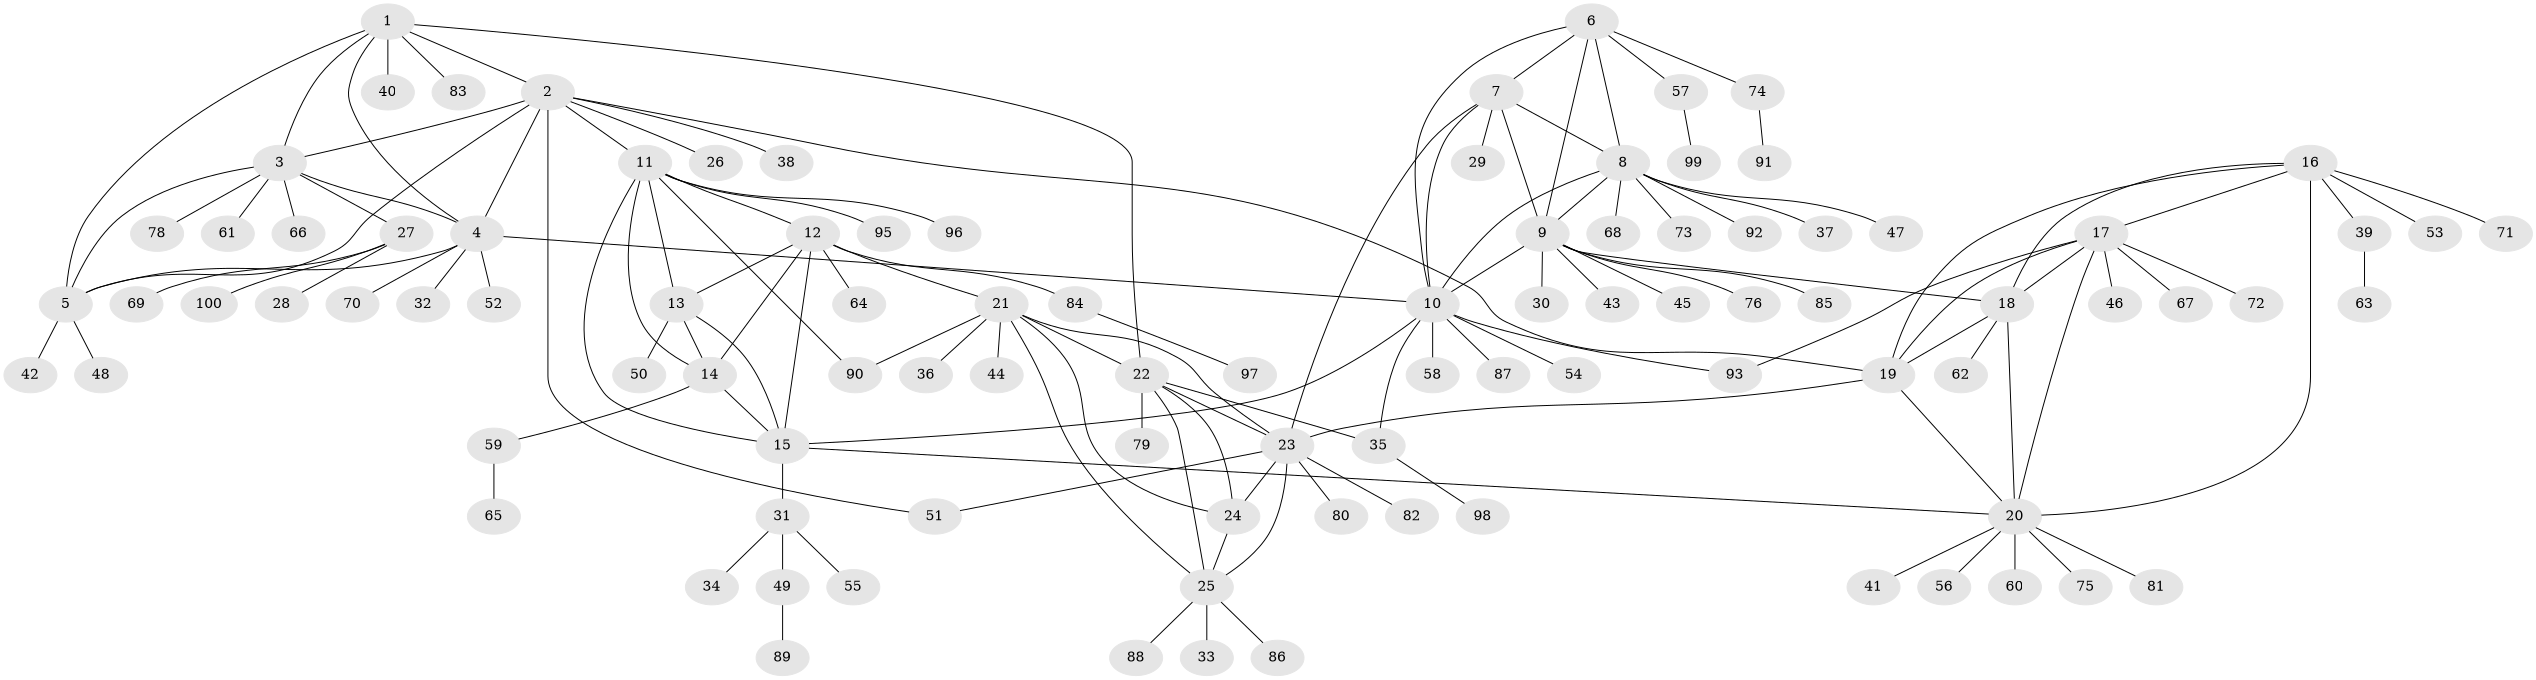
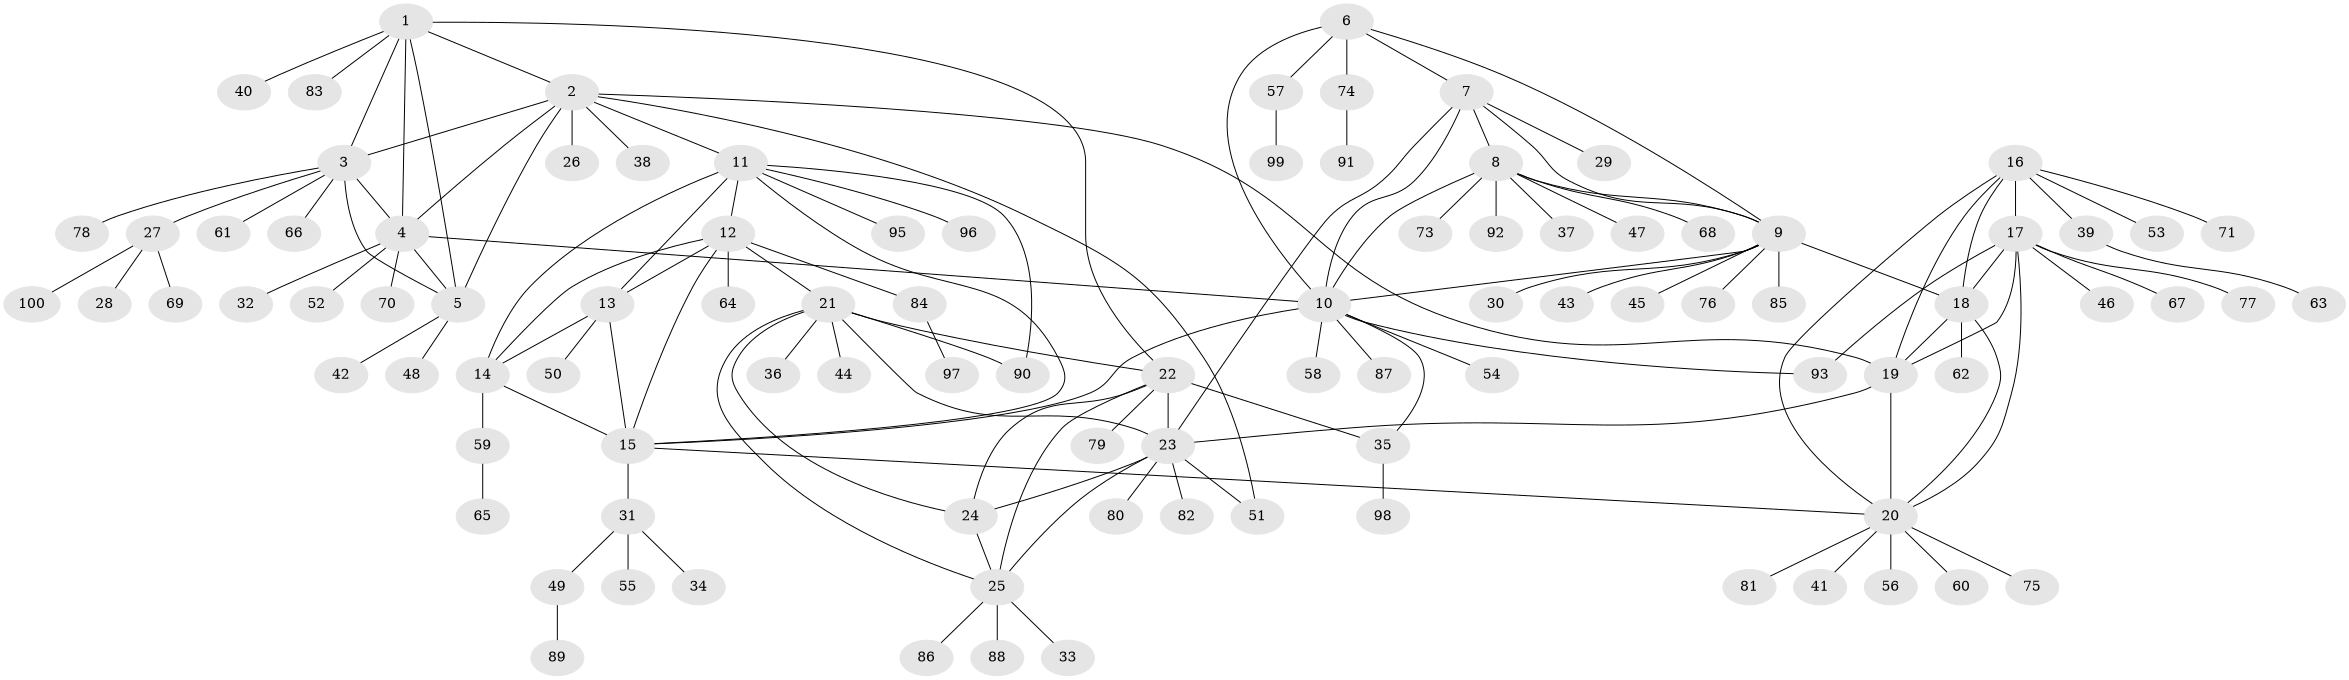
(1607, 92) -> none
(2257, 304) -> (2248, 304)
